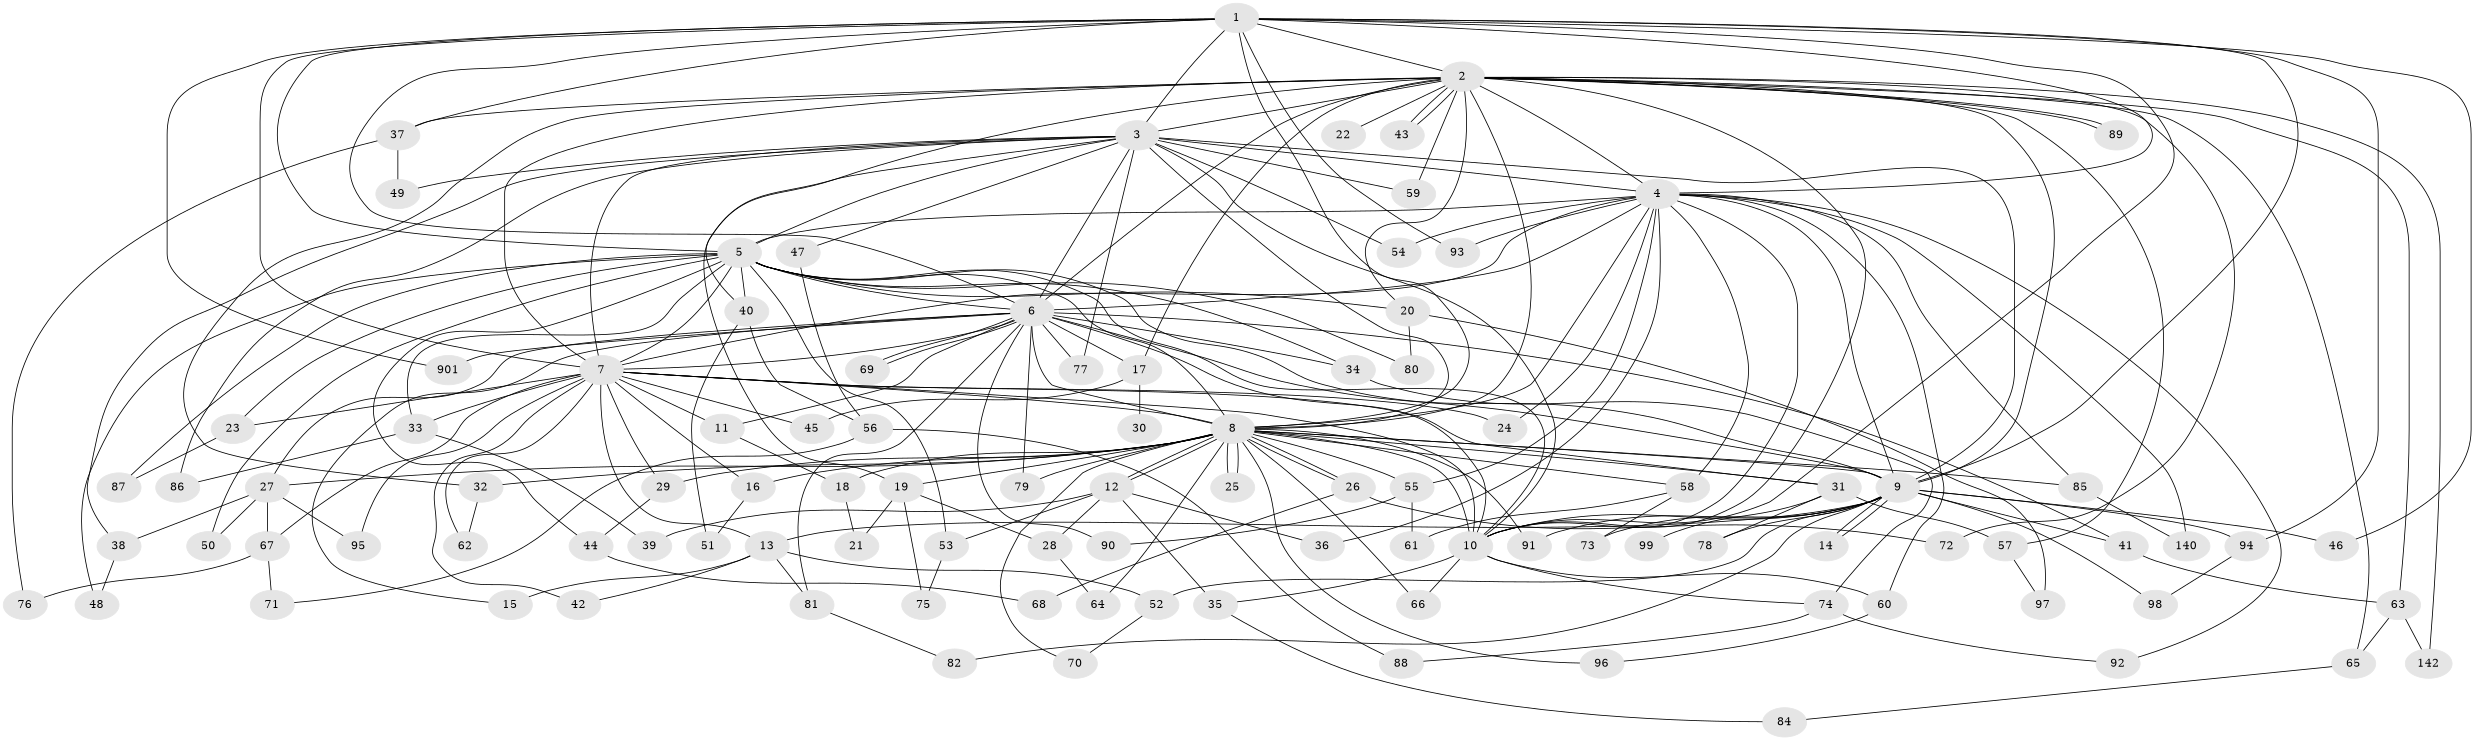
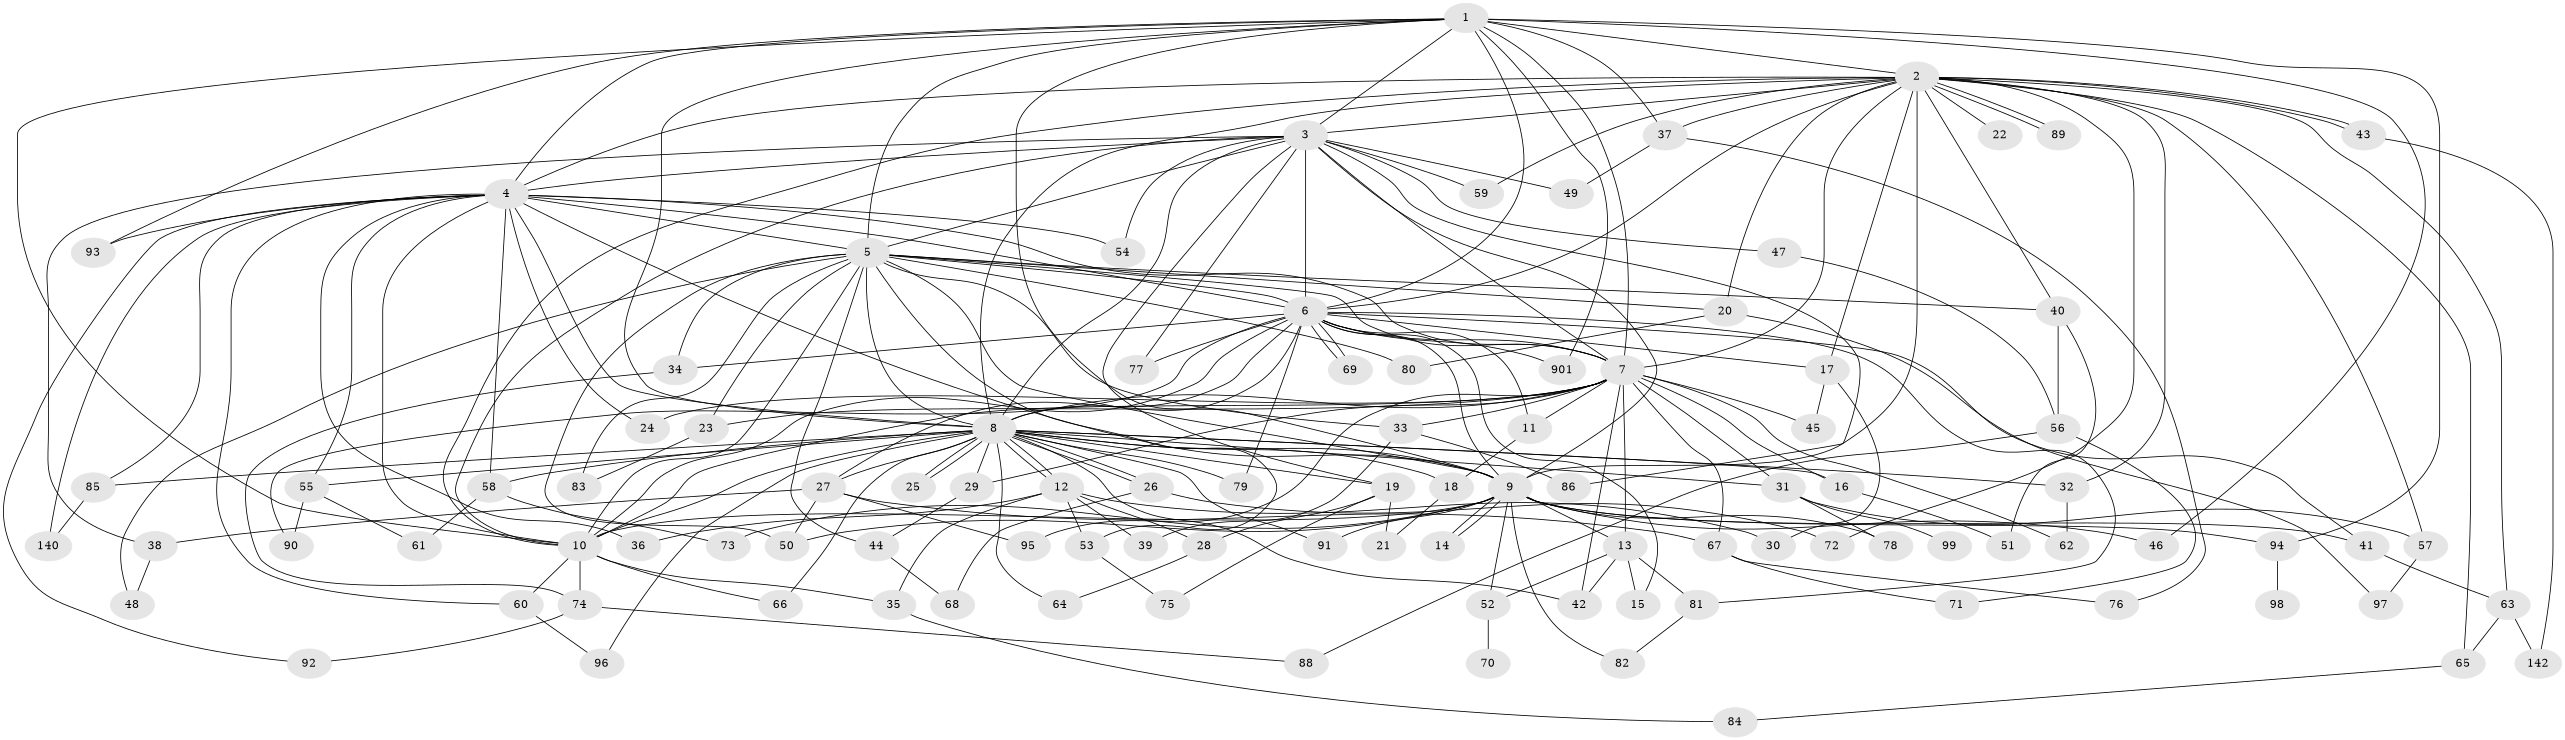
(2196, 104) -> (2553, 342)
(119, 488) -> (579, 488)
(1058, 496) -> (1274, 552)
none -> (1420, 507)
(2057, 542) -> (979, 521)
